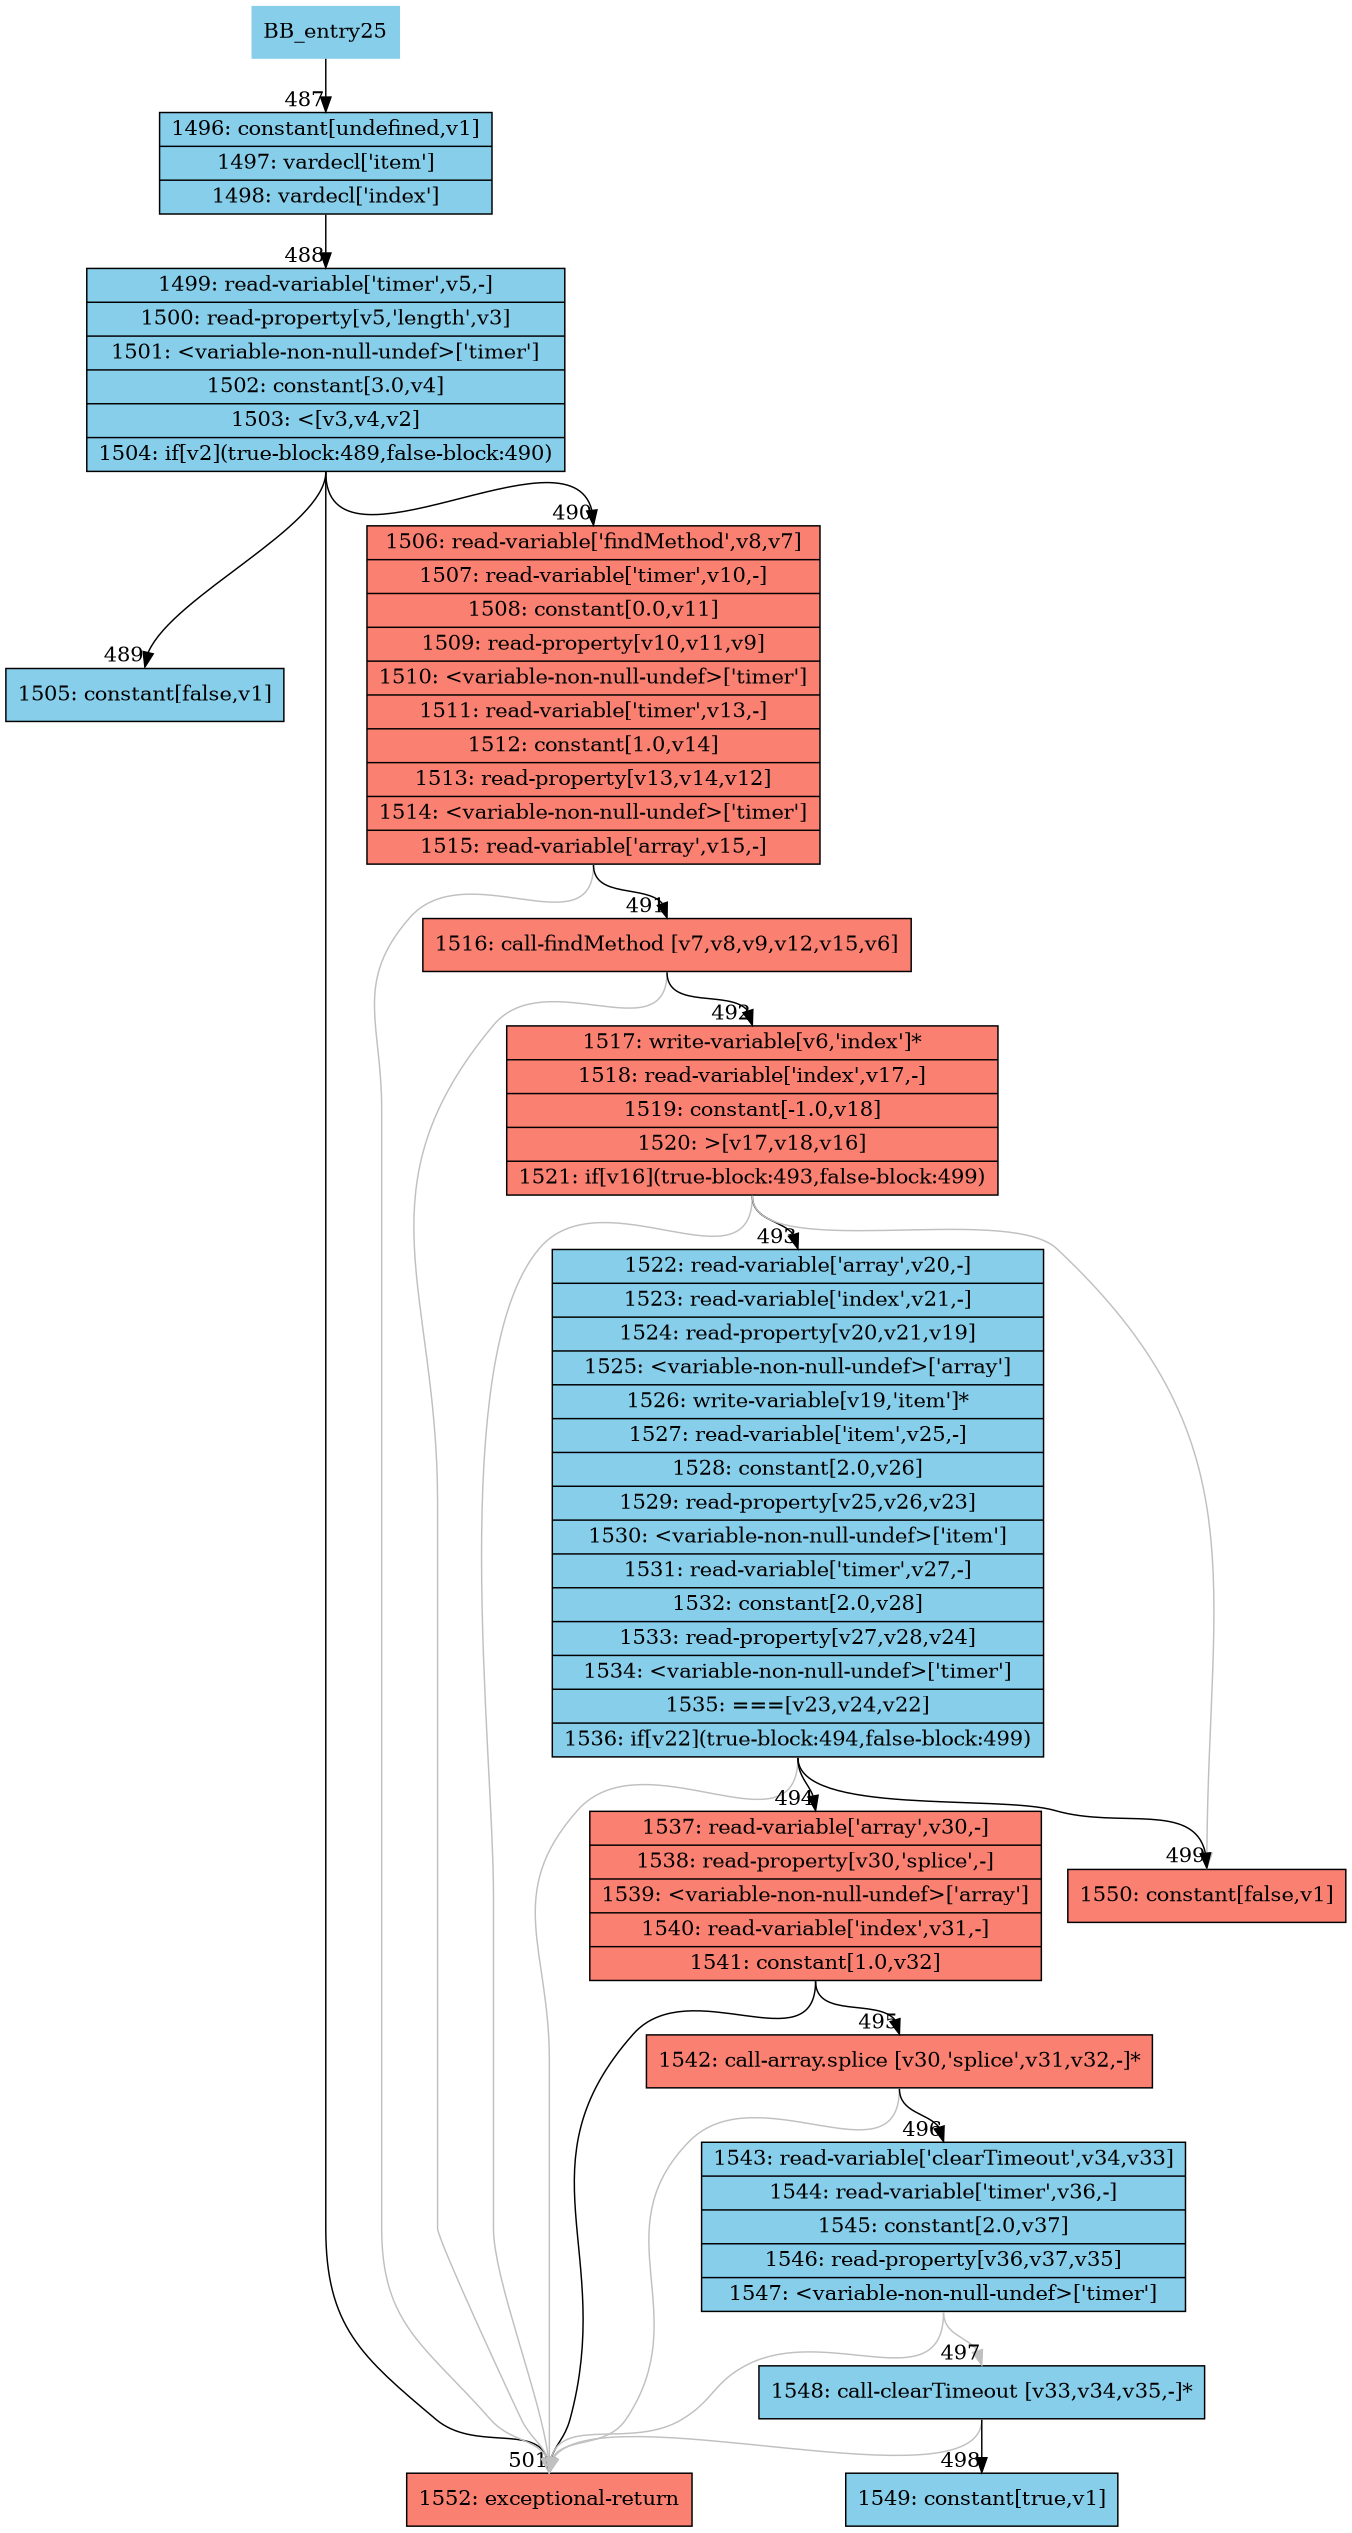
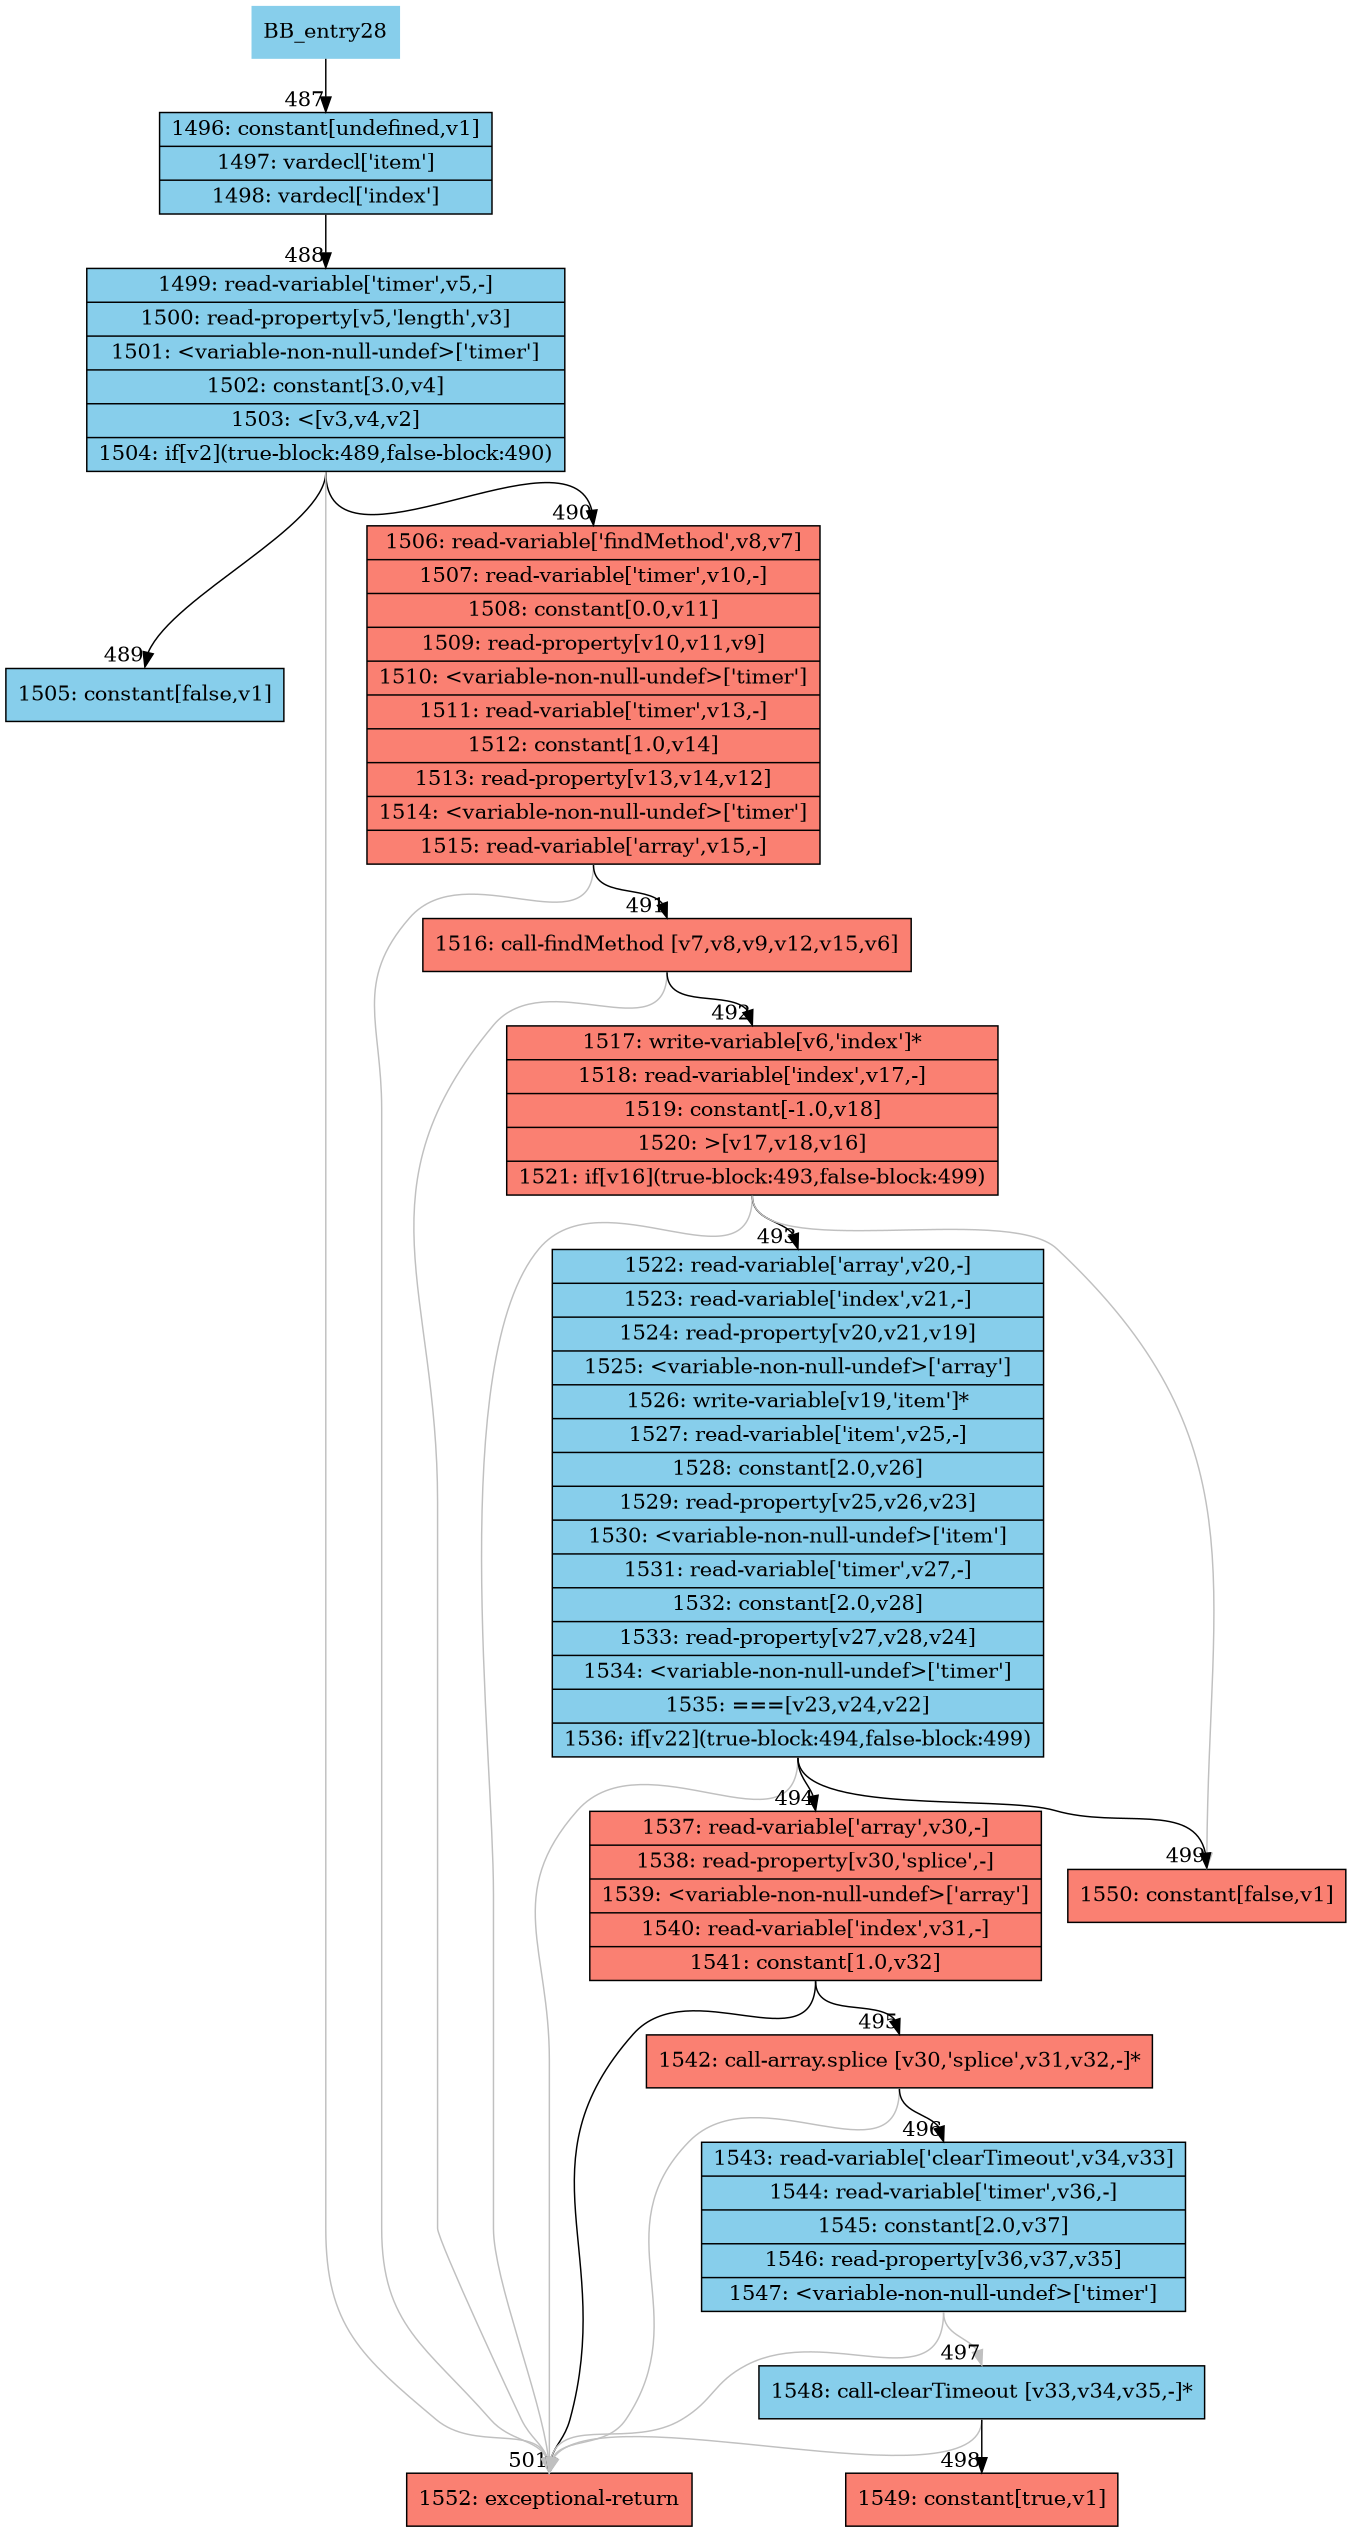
(326, 32) -> (326, 32)
(326, 1527) -> (326, 1527)
(982, 2500) -> (982, 2500)
